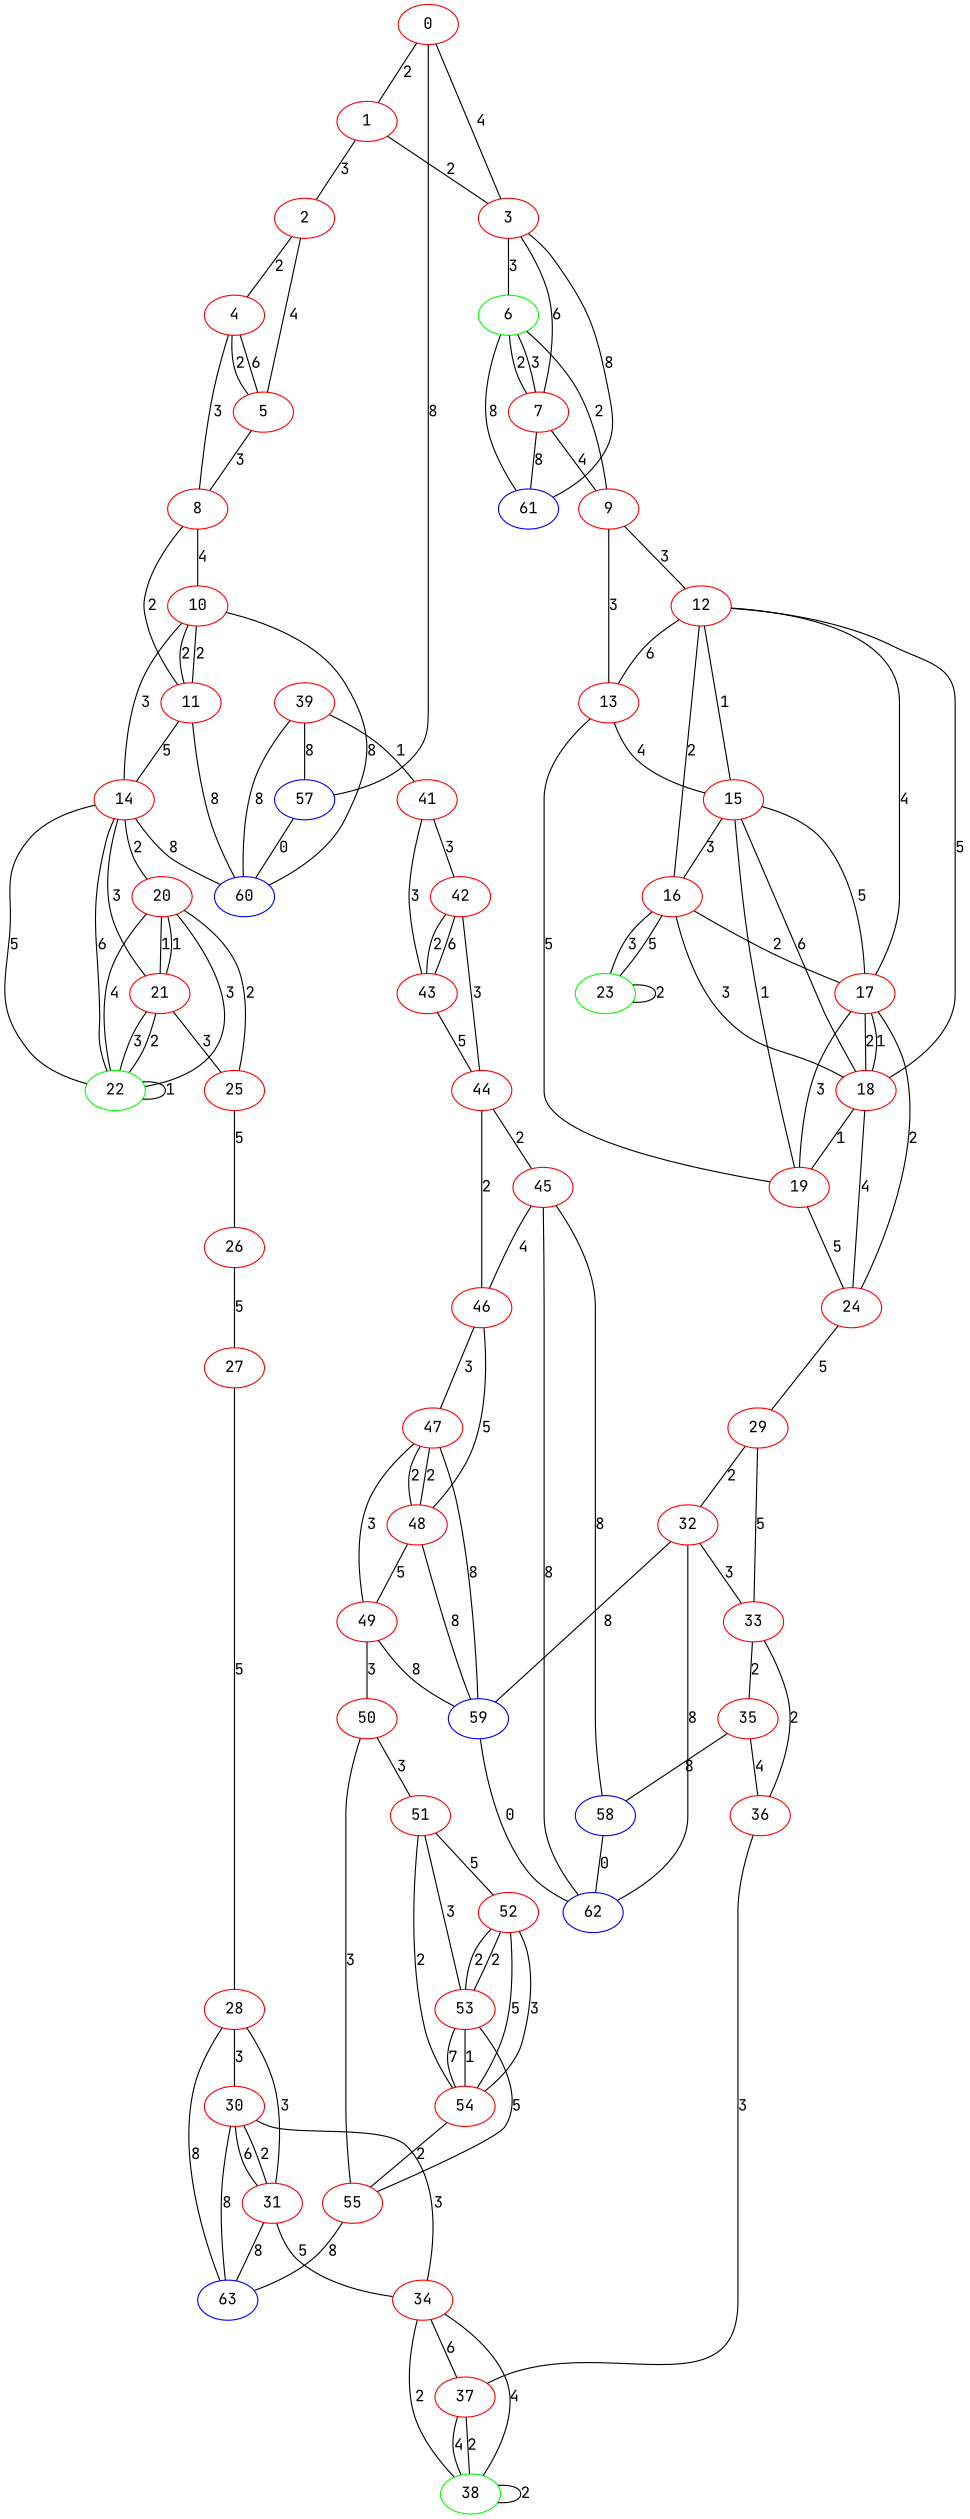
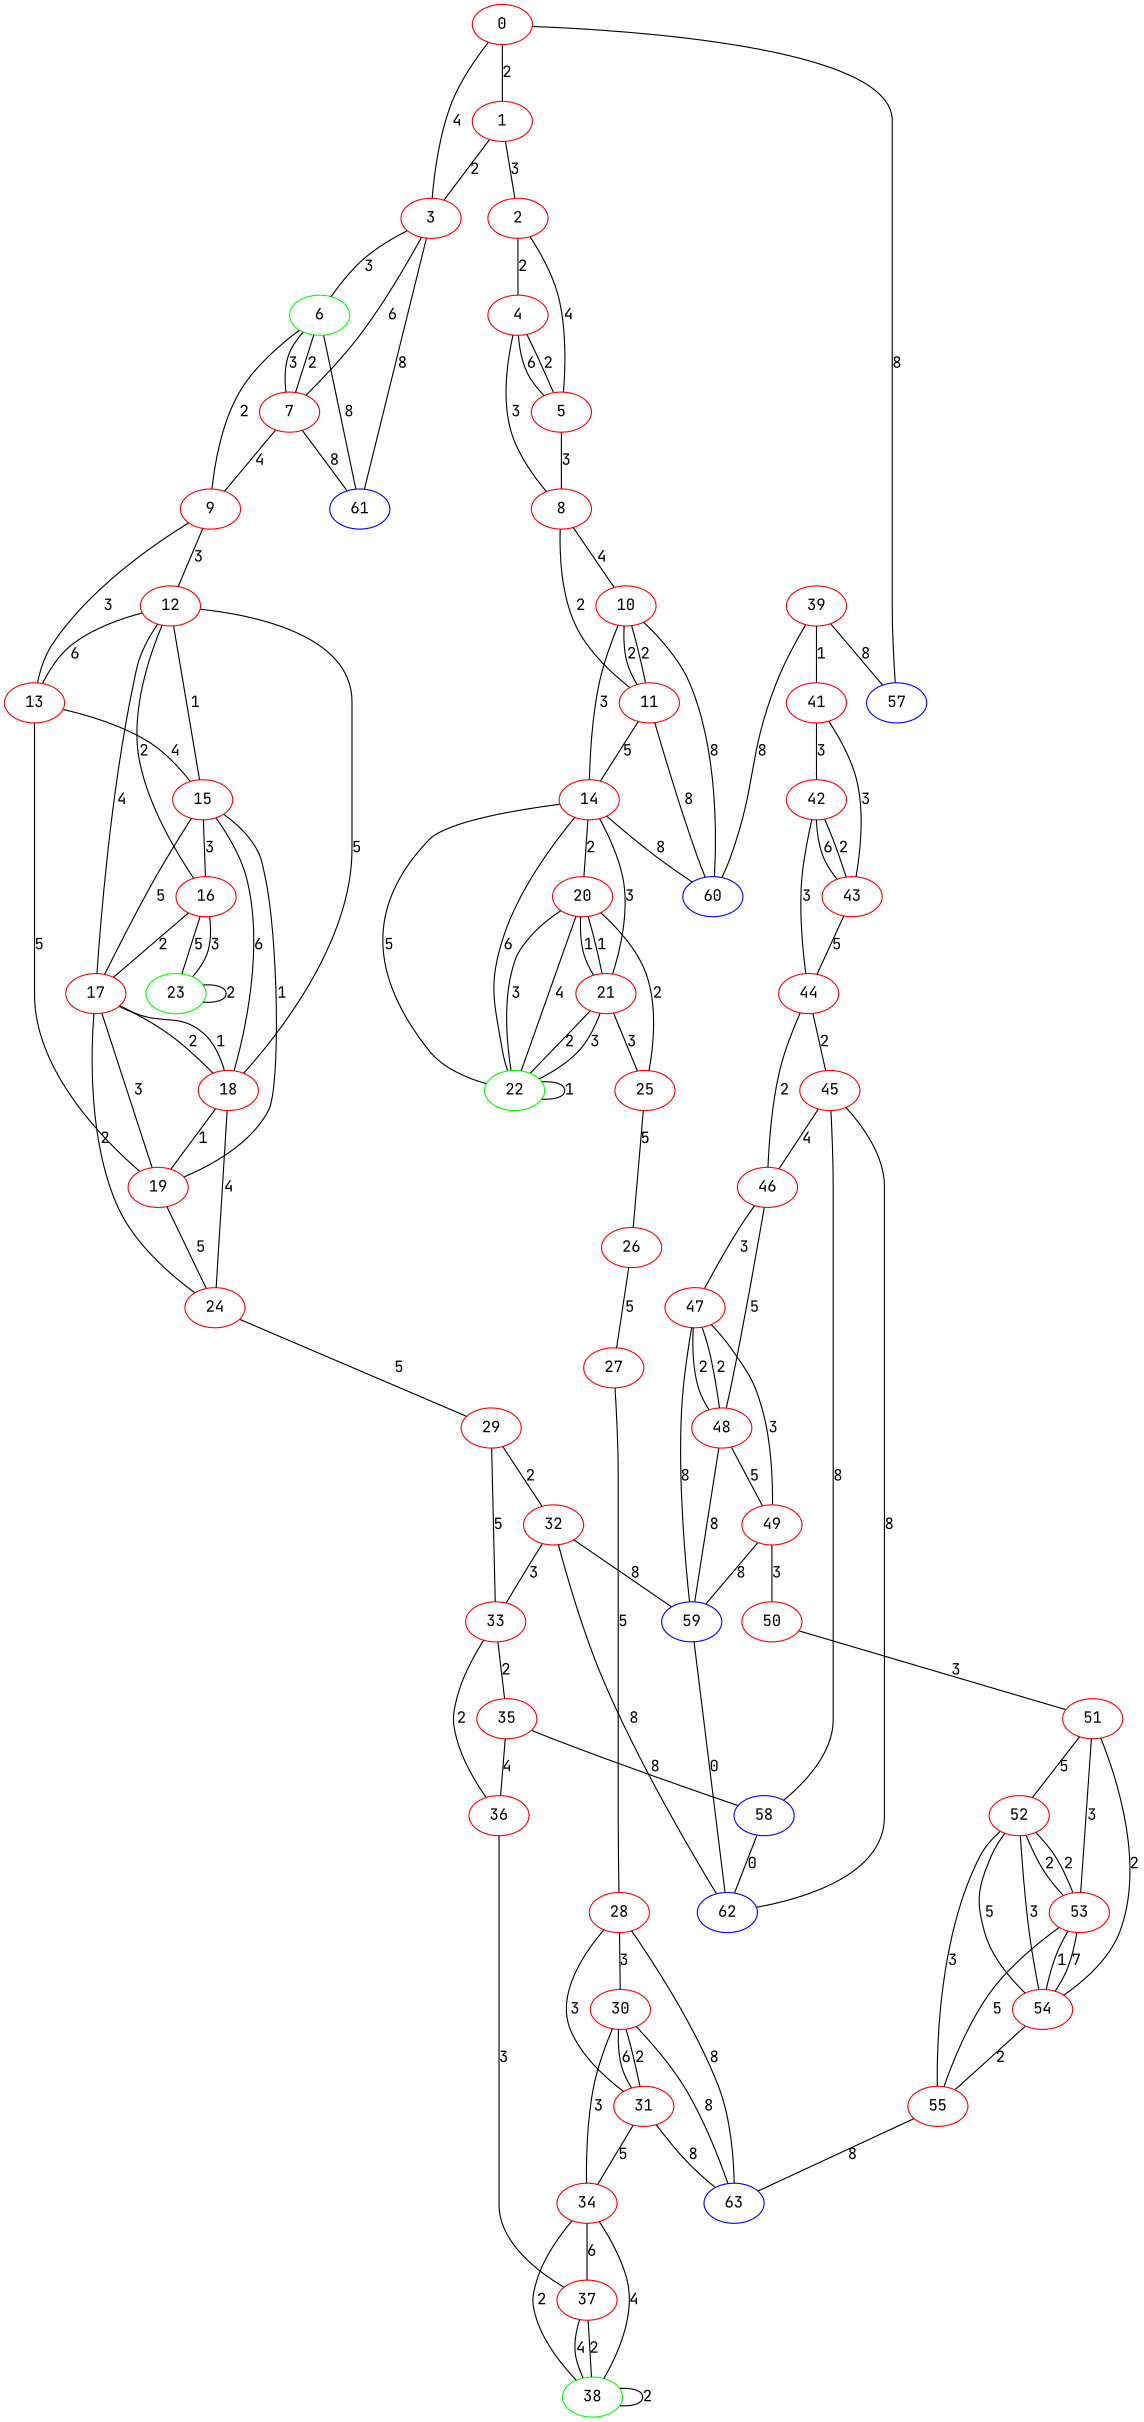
(275, 848) -> none
(732, 1025) -> none
(346, 1960) -> (948, 1953)
